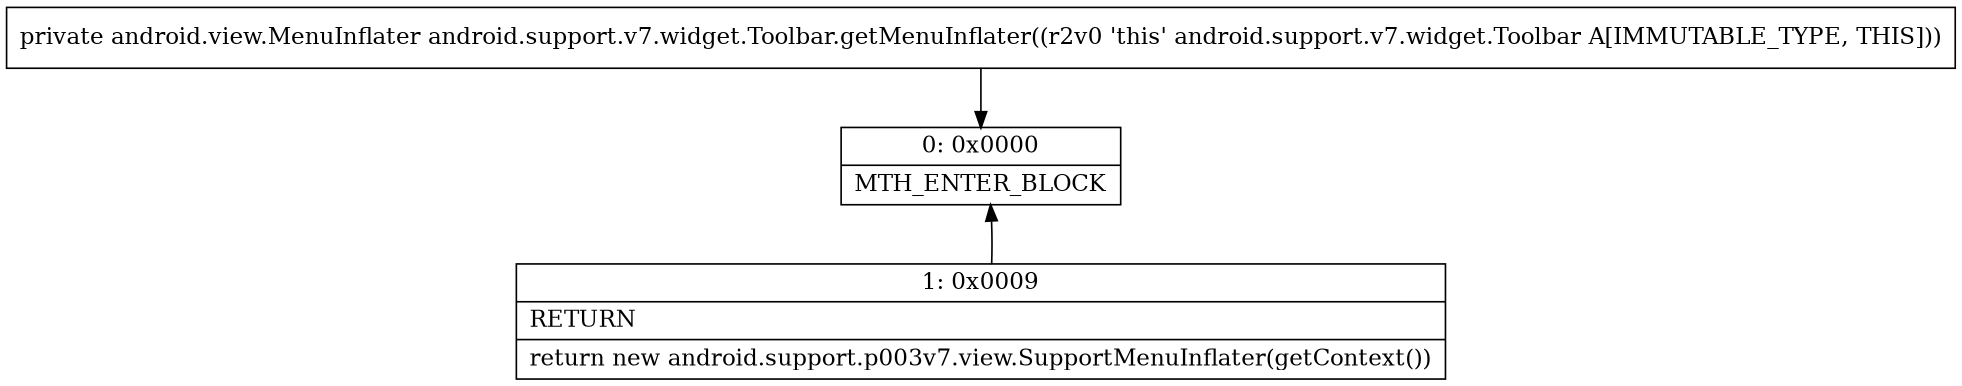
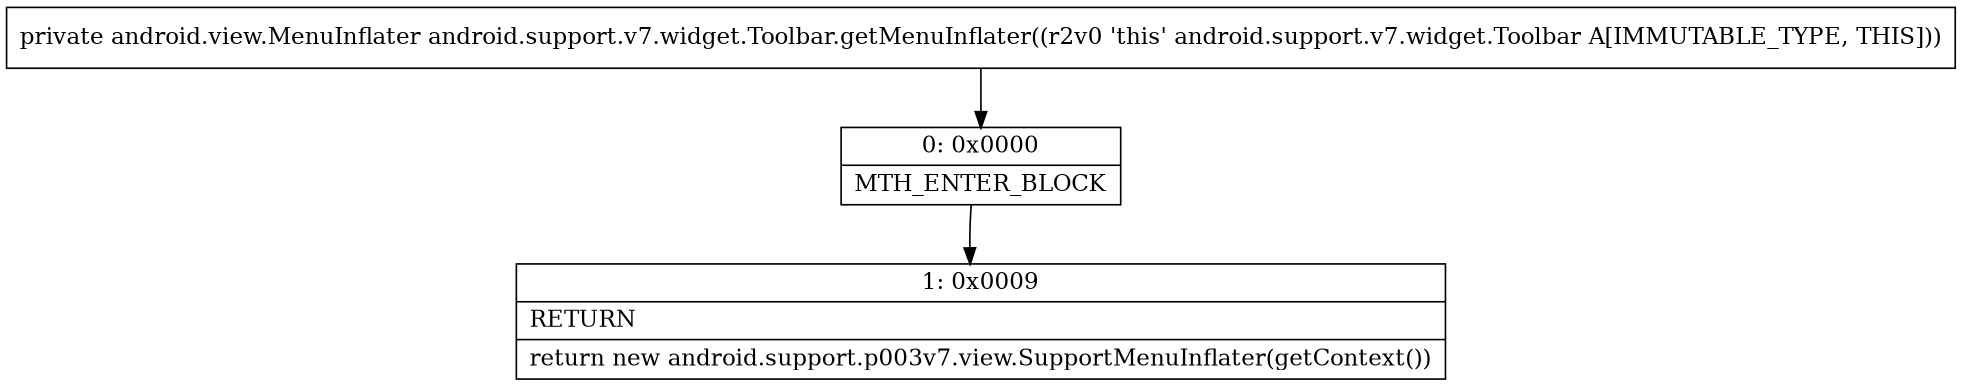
(992, 243) -> (970, 226)
